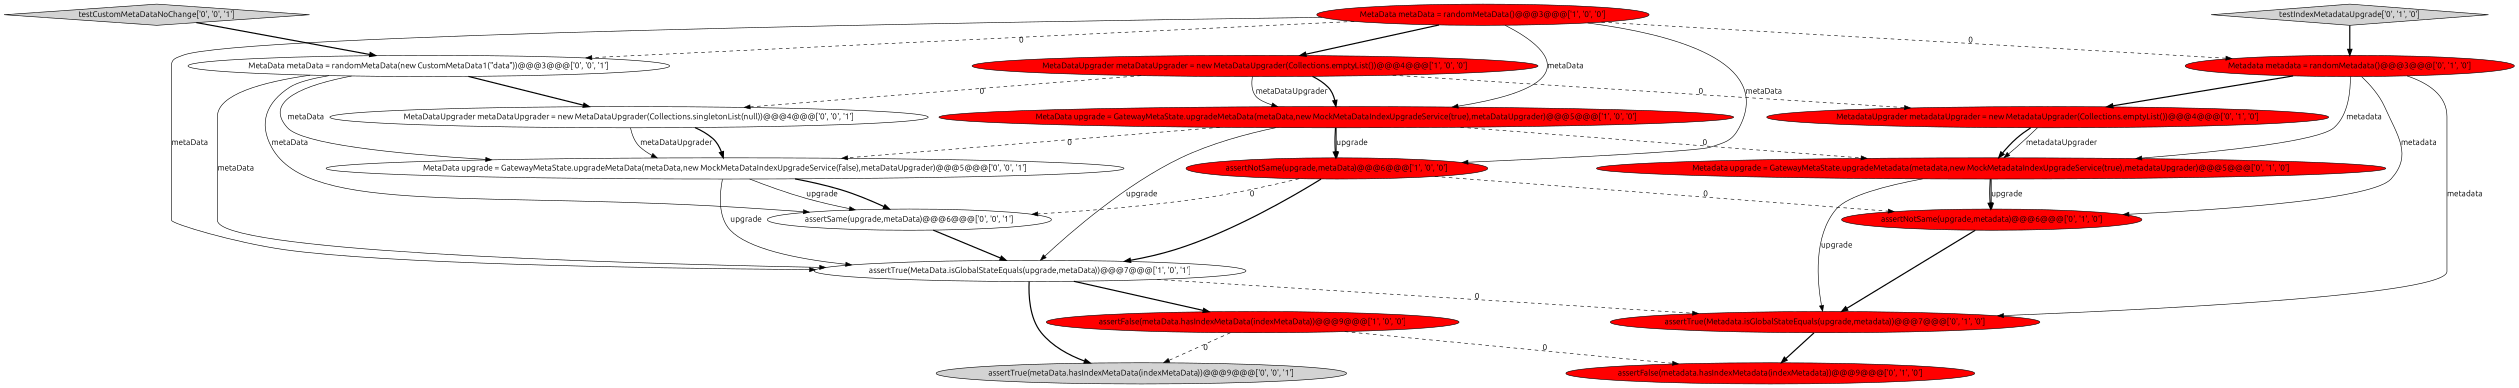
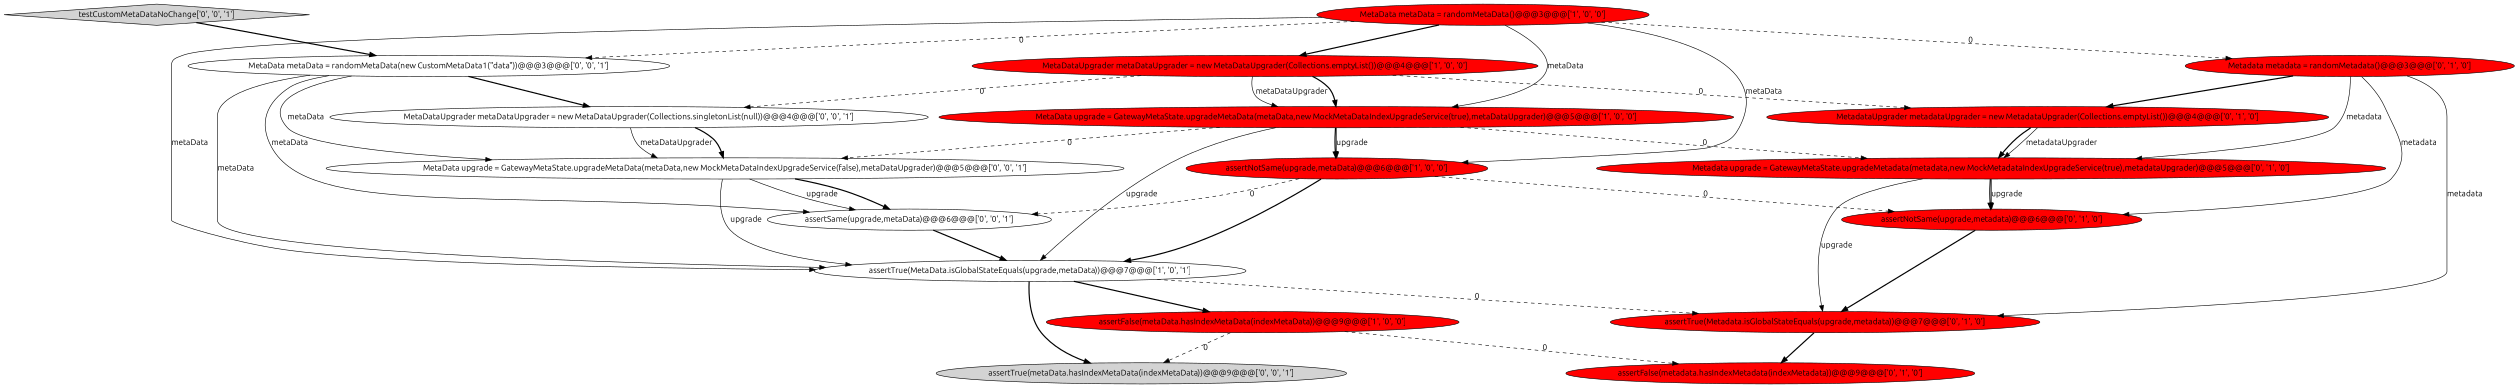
(2350, 15) -> none
